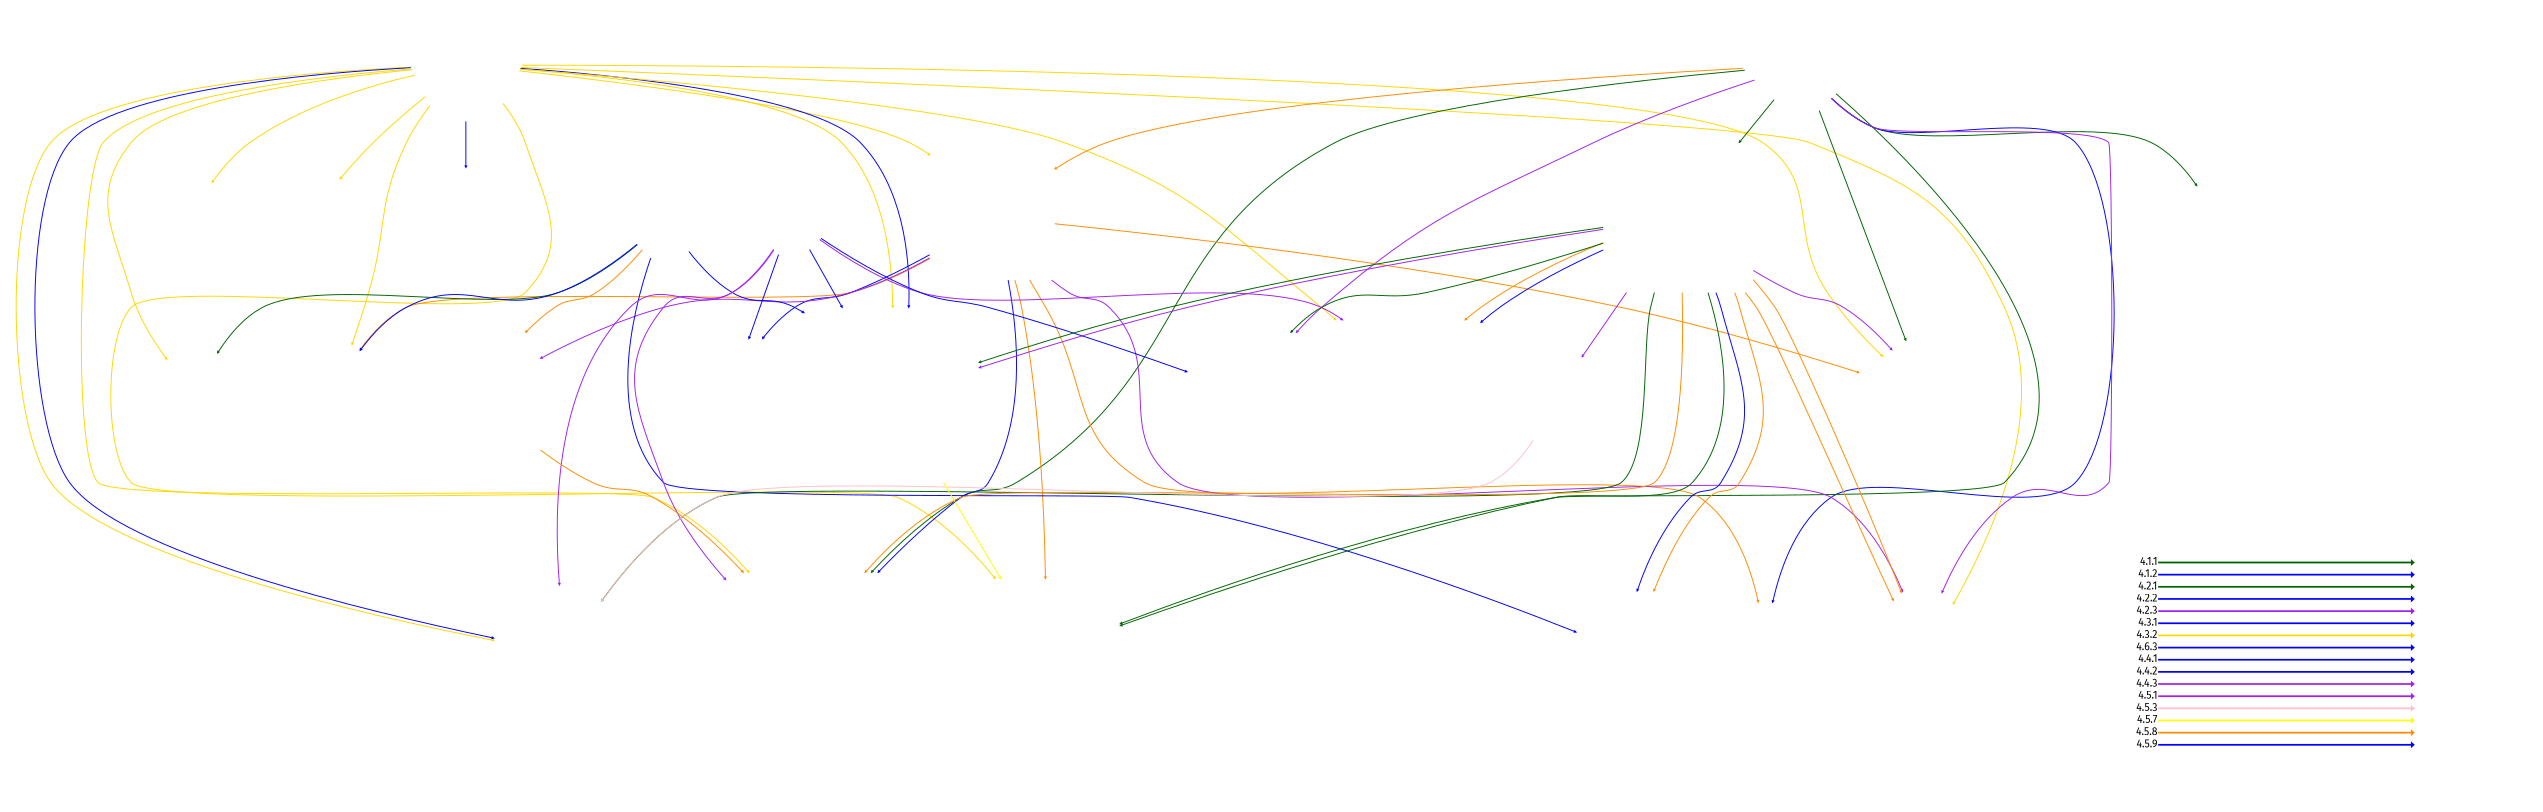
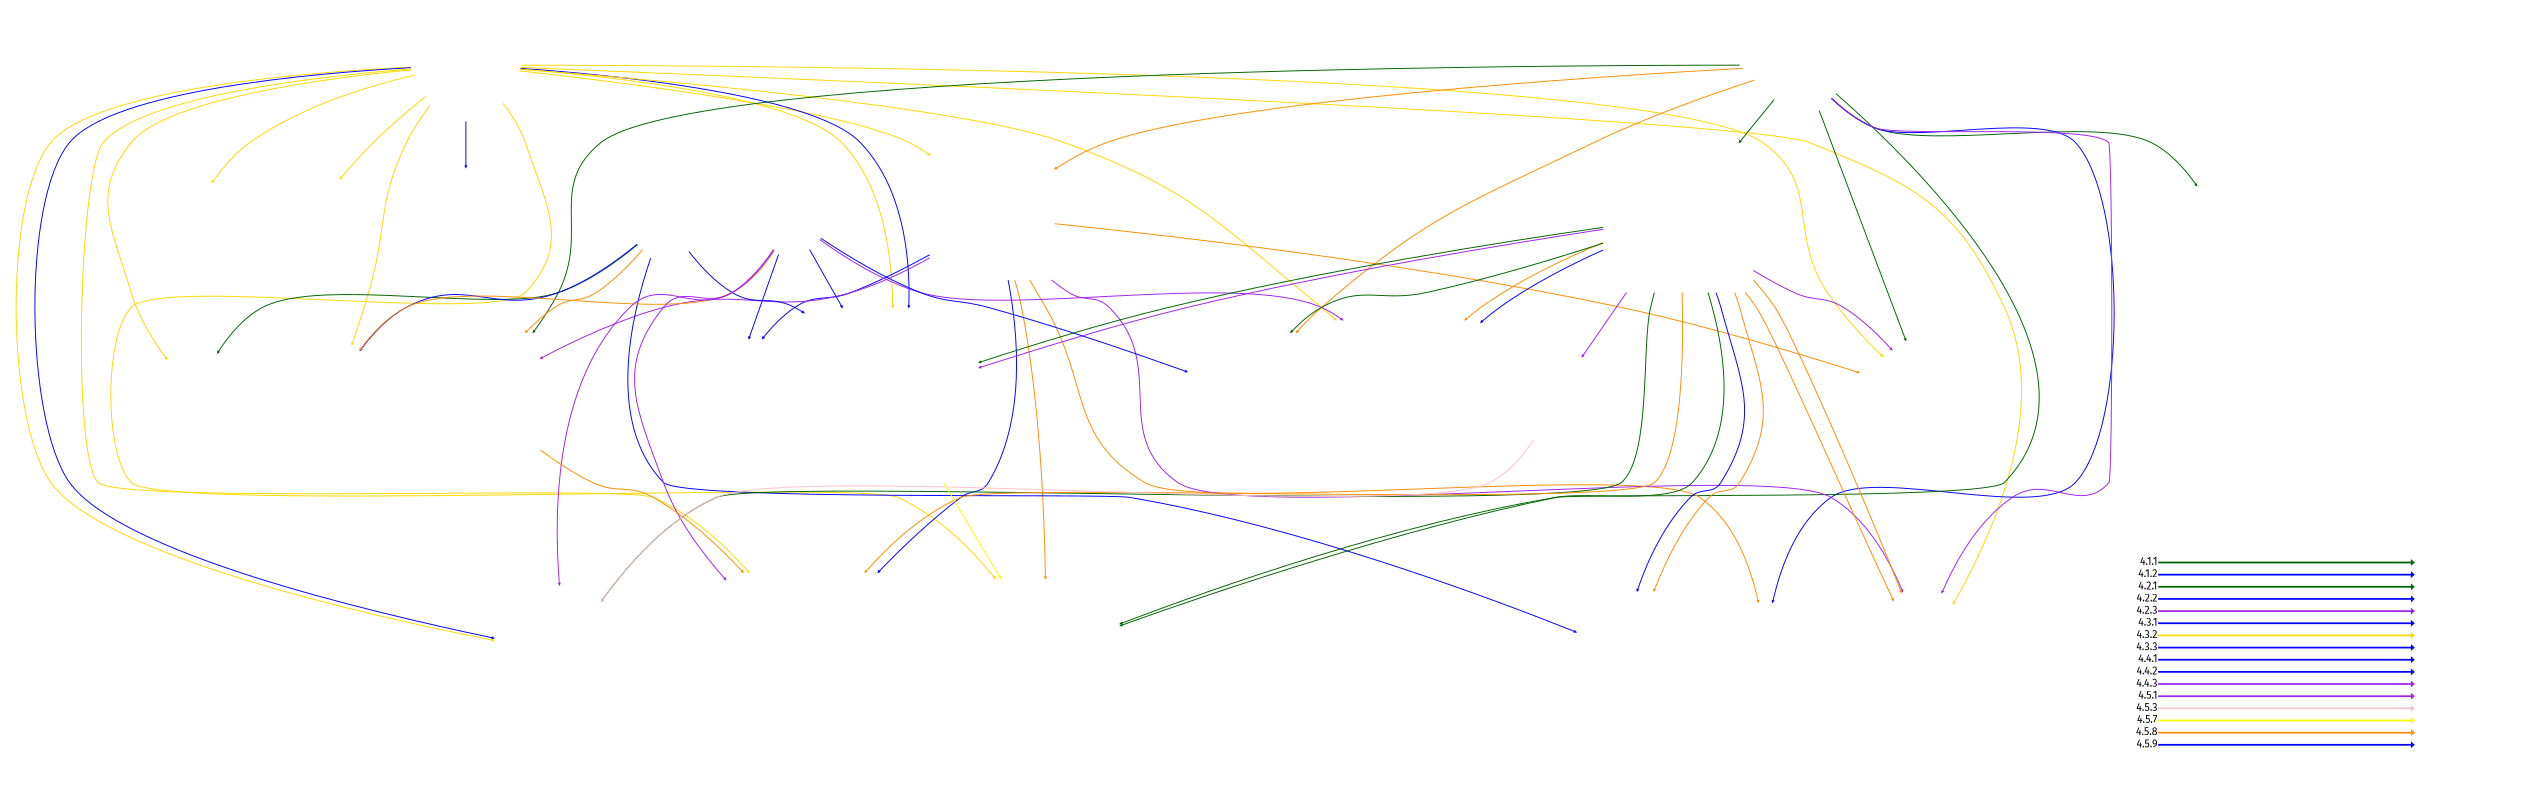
(1512, 181) -> (1512, 181)
(1244, 211) -> (1064, 80)
(655, 297) -> (568, 300)
(2147, 647) -> (2147, 647)
